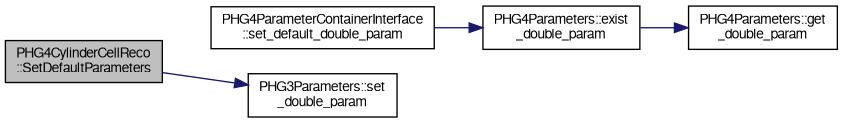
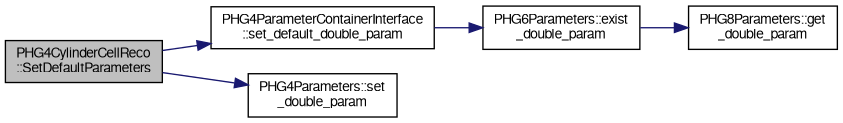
(561, 28) -> (561, 28)
(763, 28) -> (763, 28)
none -> (180, 48)
(323, 95) -> (323, 95)
